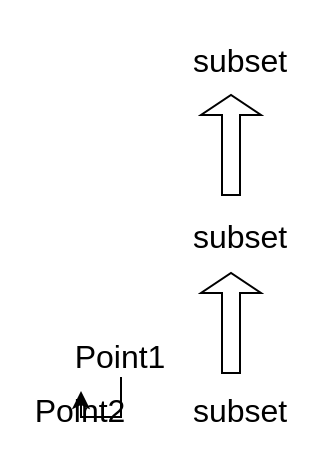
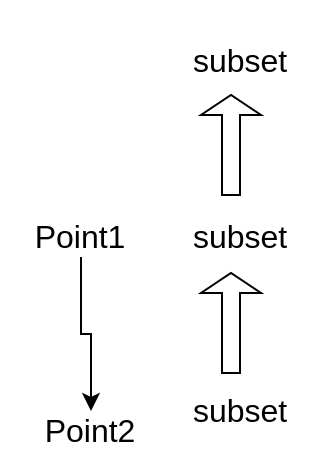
(121, 357) -> (81, 237)
(81, 411) -> (91, 431)
